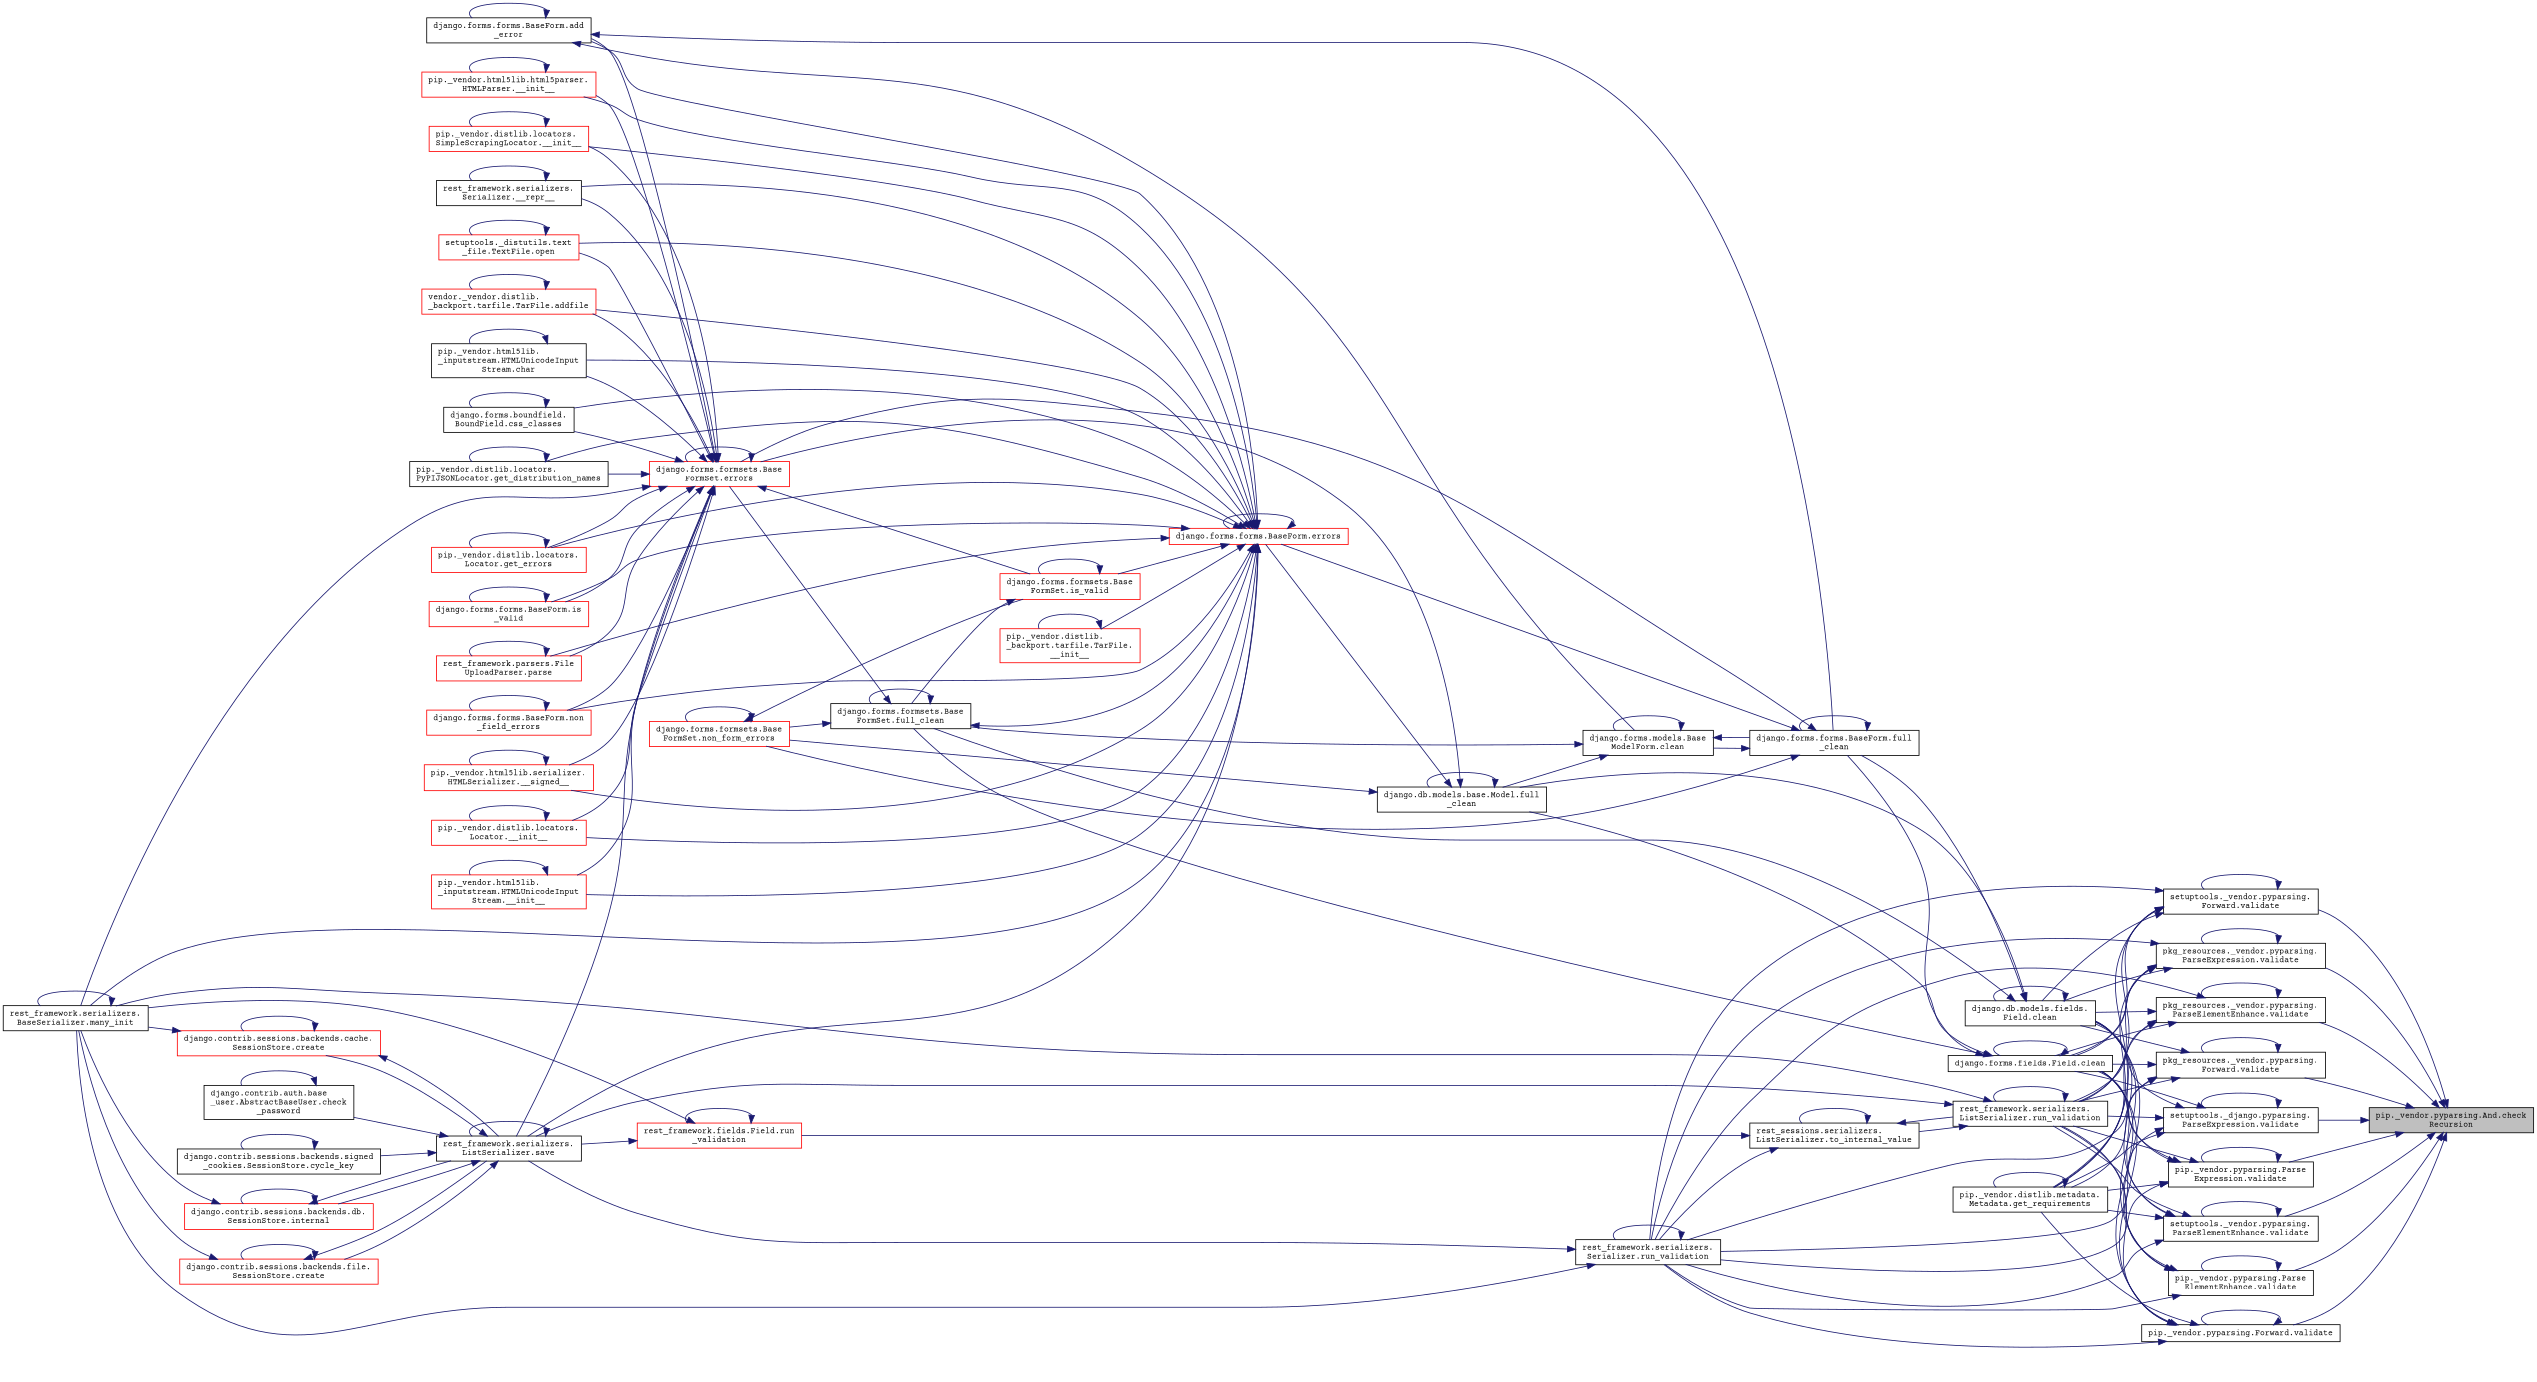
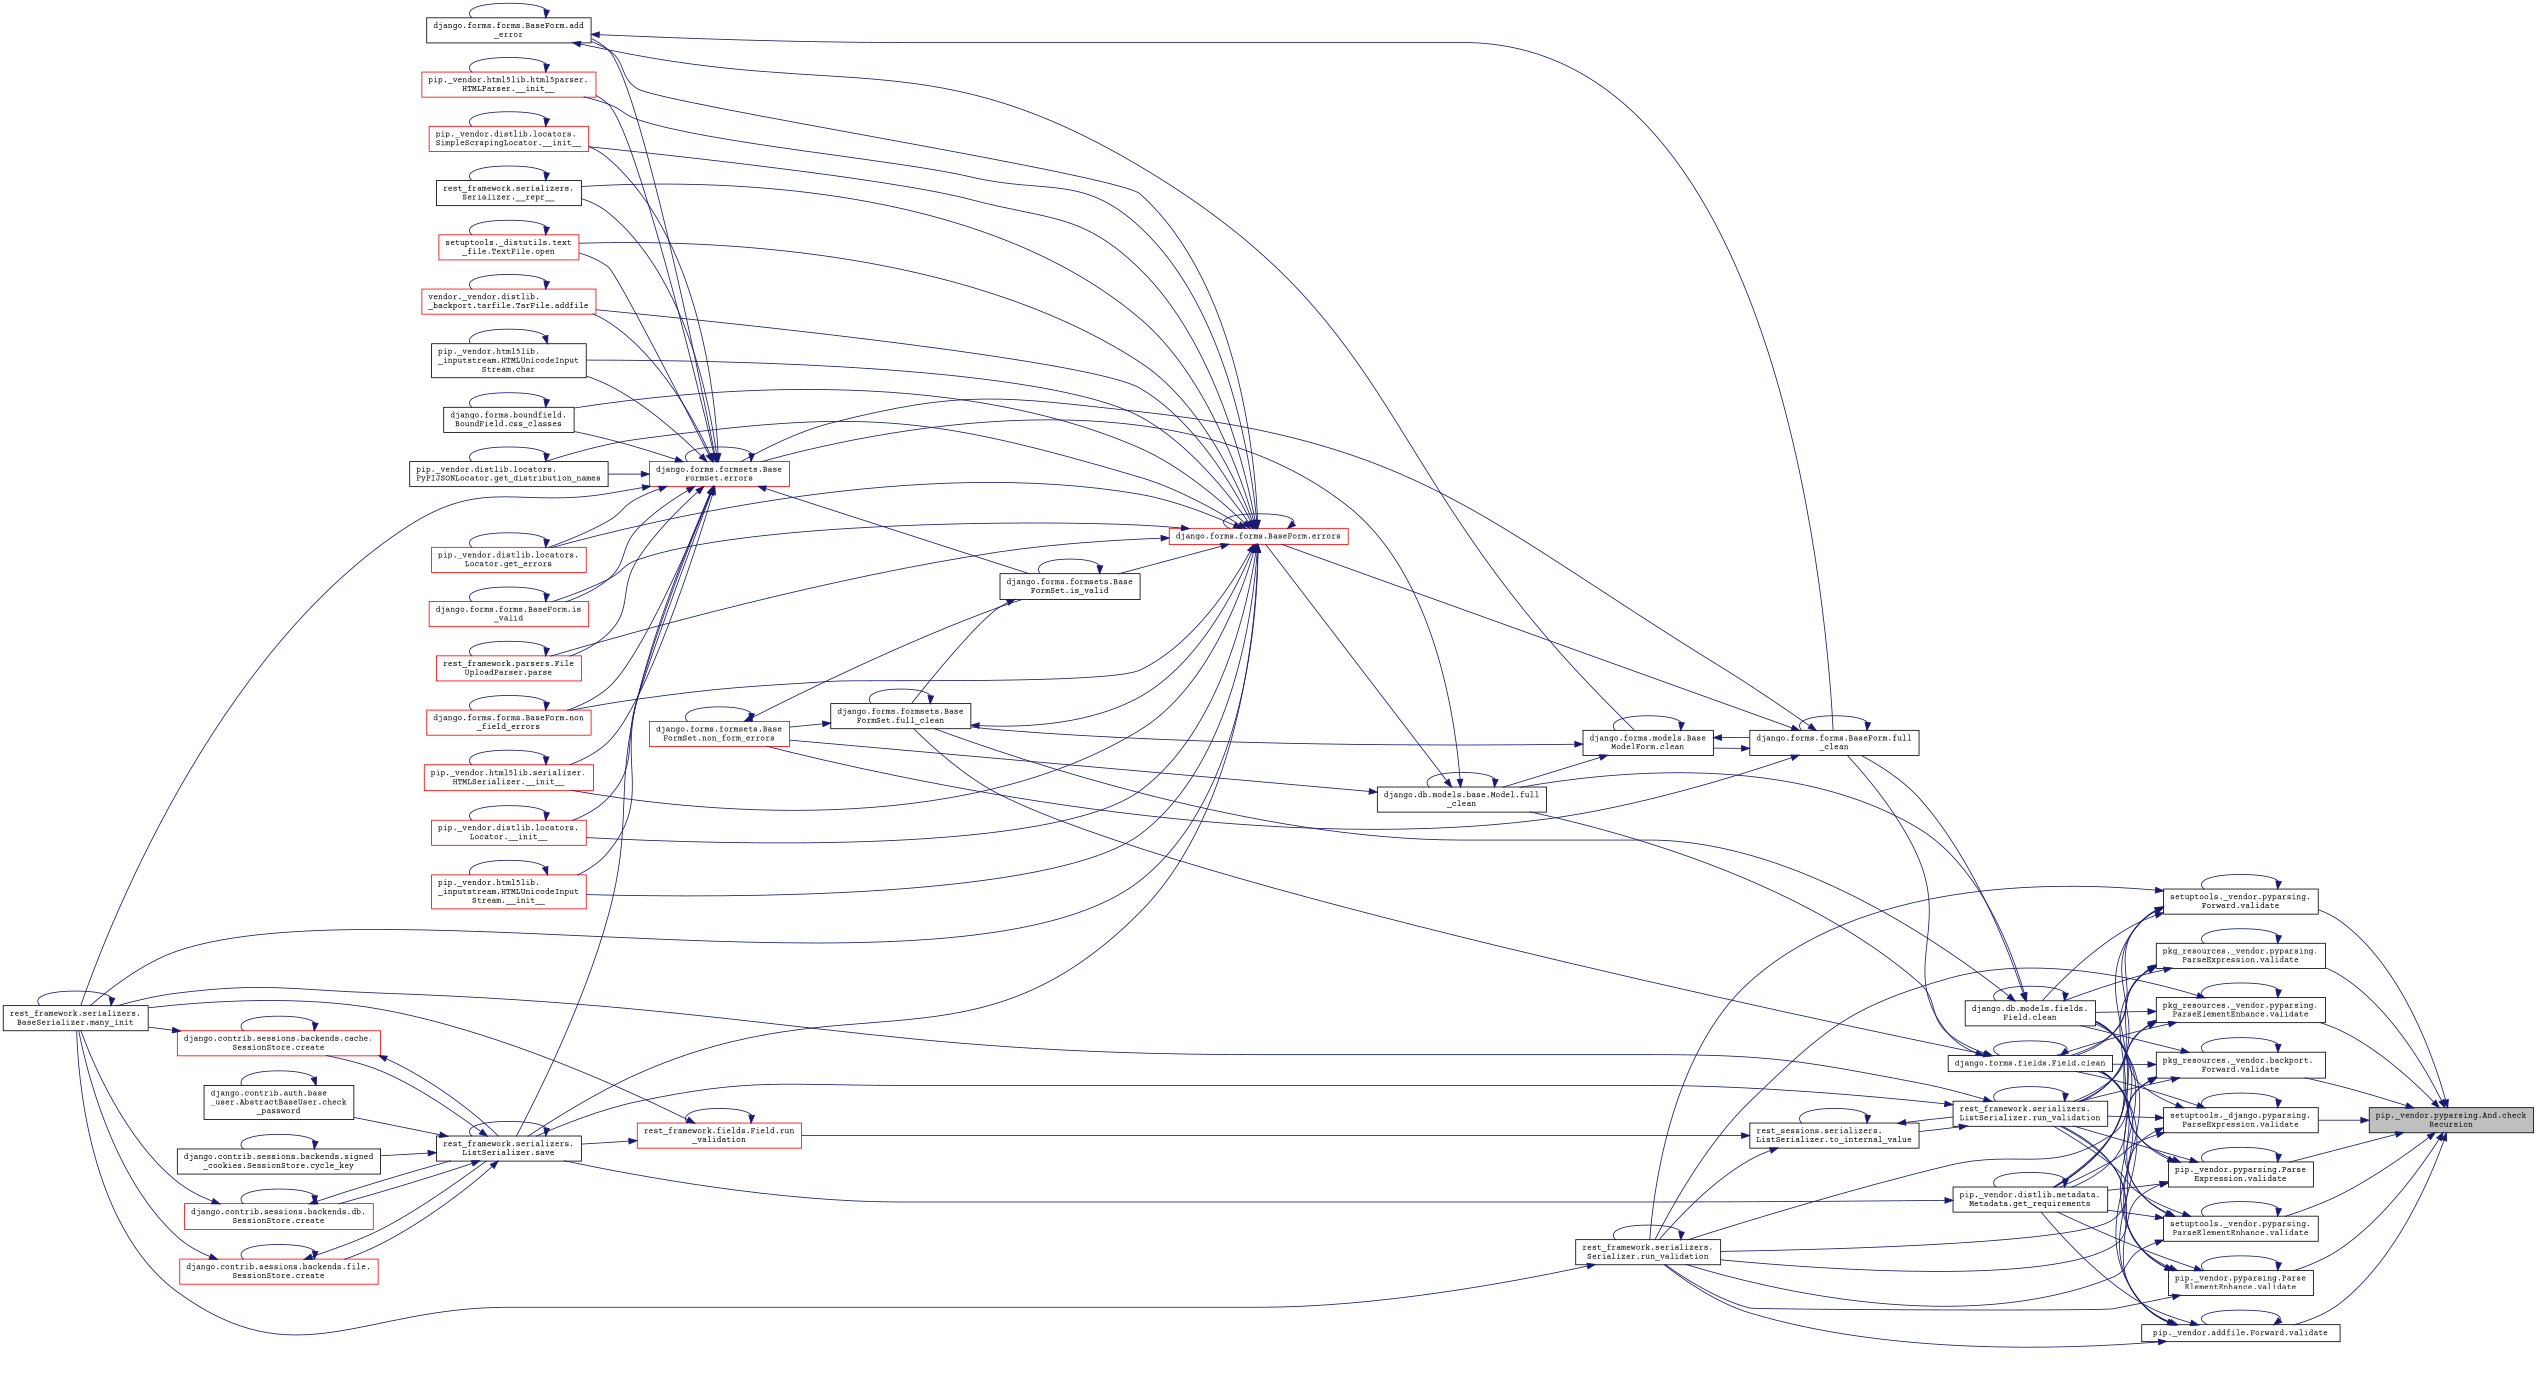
(1070, 587) -> (1070, 587)
(812, 597) -> none
(1070, 646) -> none
(509, 778) -> (509, 778)
(1829, 982) -> none
(2241, 1065) -> (2241, 1065)
(279, 1217) -> (279, 1217)
(1040, 1243) -> (1253, 1202)
none -> (2132, 1245)
(2241, 1333) -> (2241, 1333)
